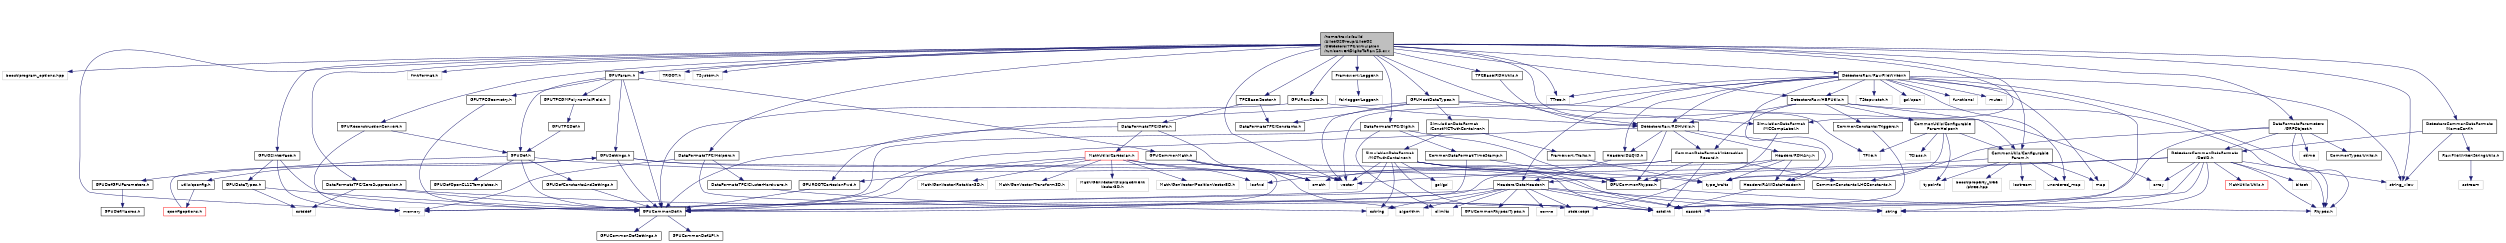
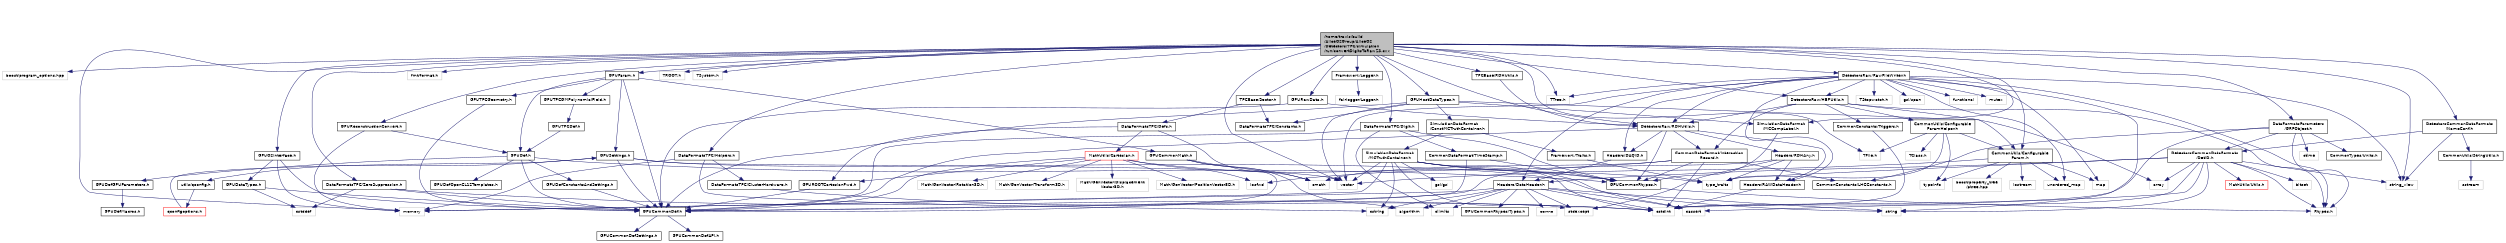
(2471, 156) -> (2471, 156)
